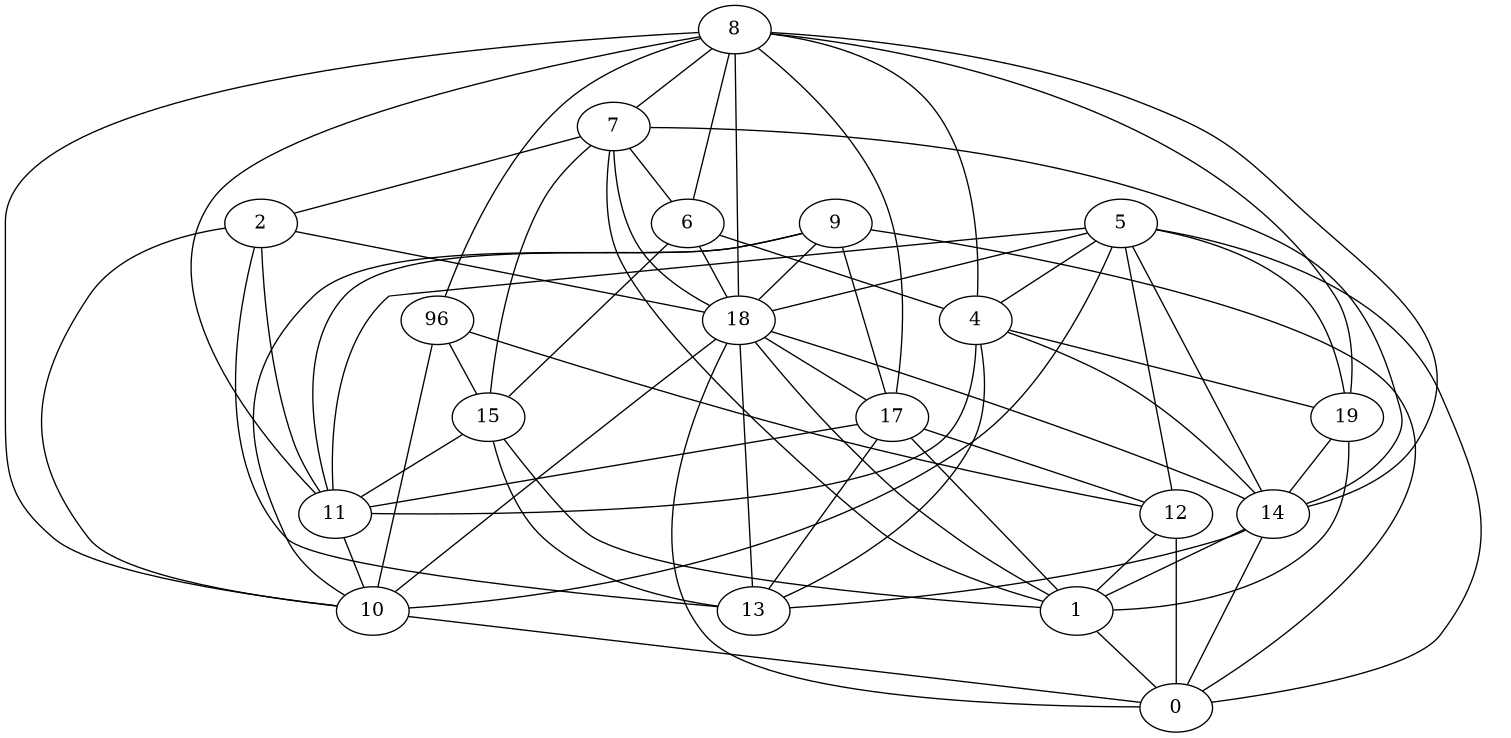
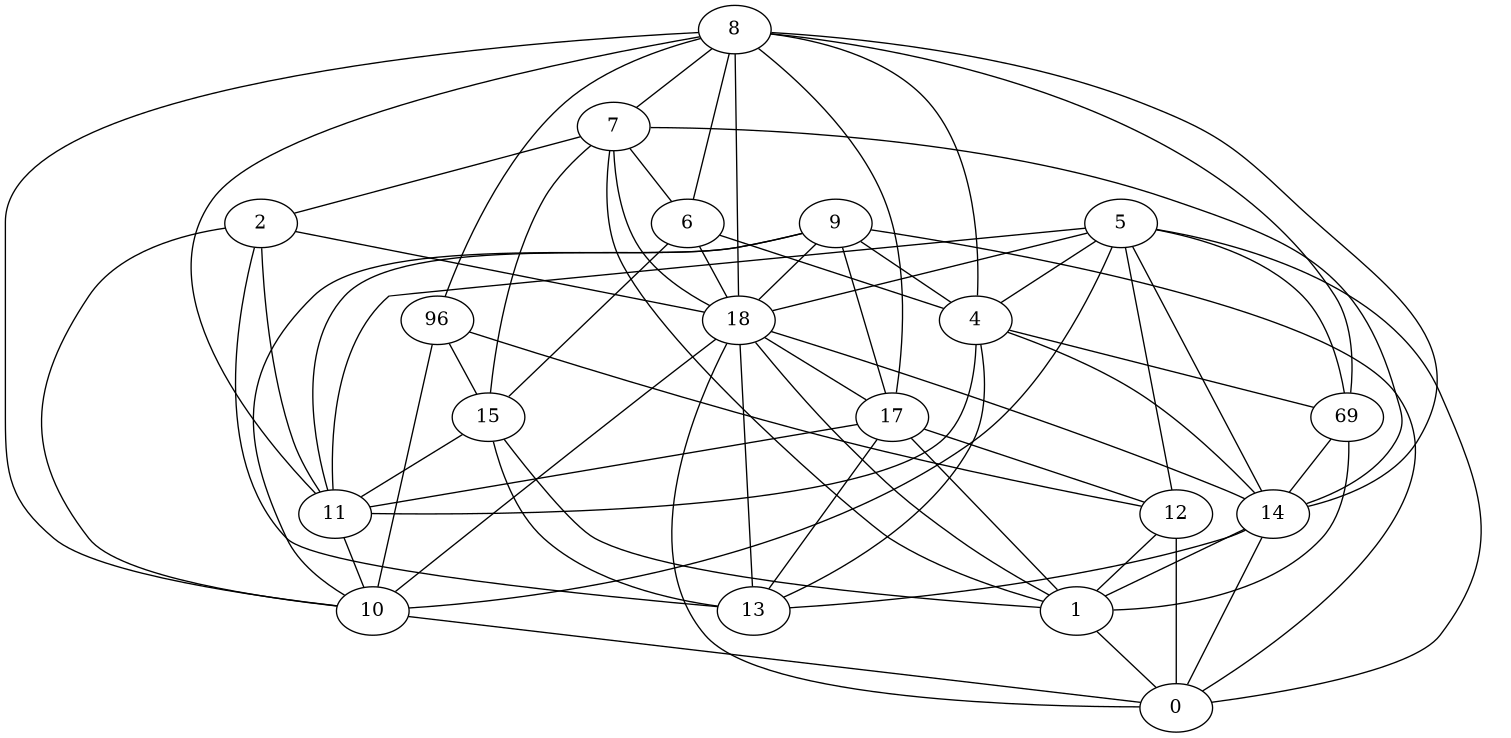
none -> (890, 261)
(1347, 417) -> (1347, 417)
